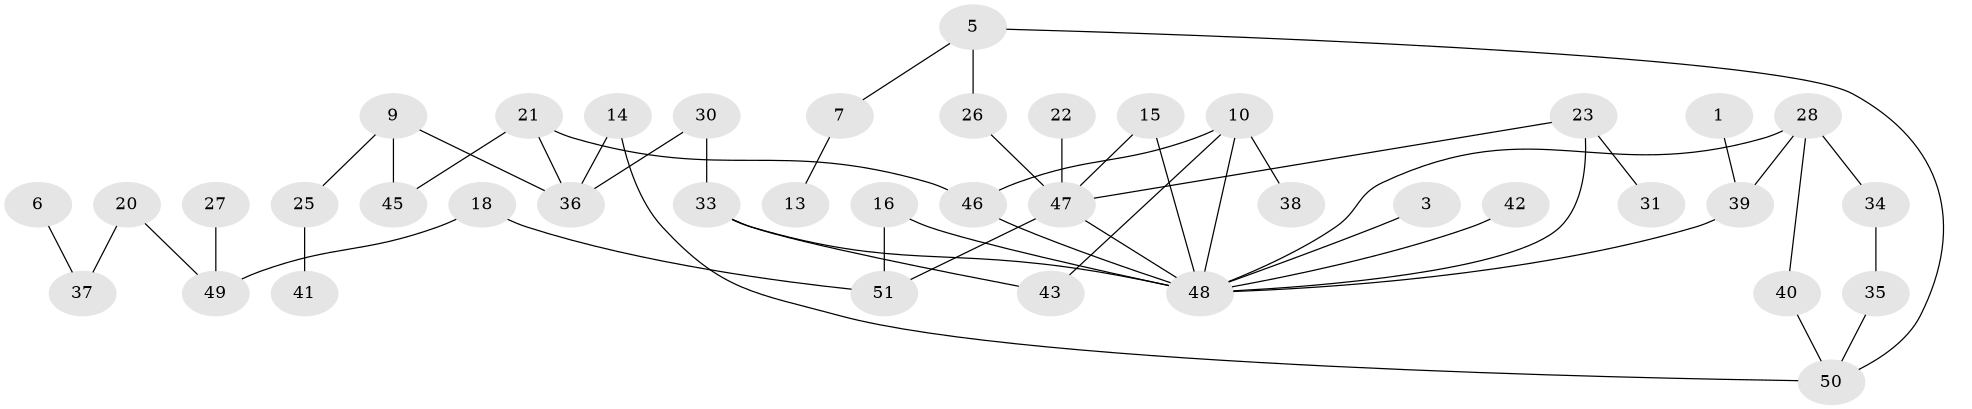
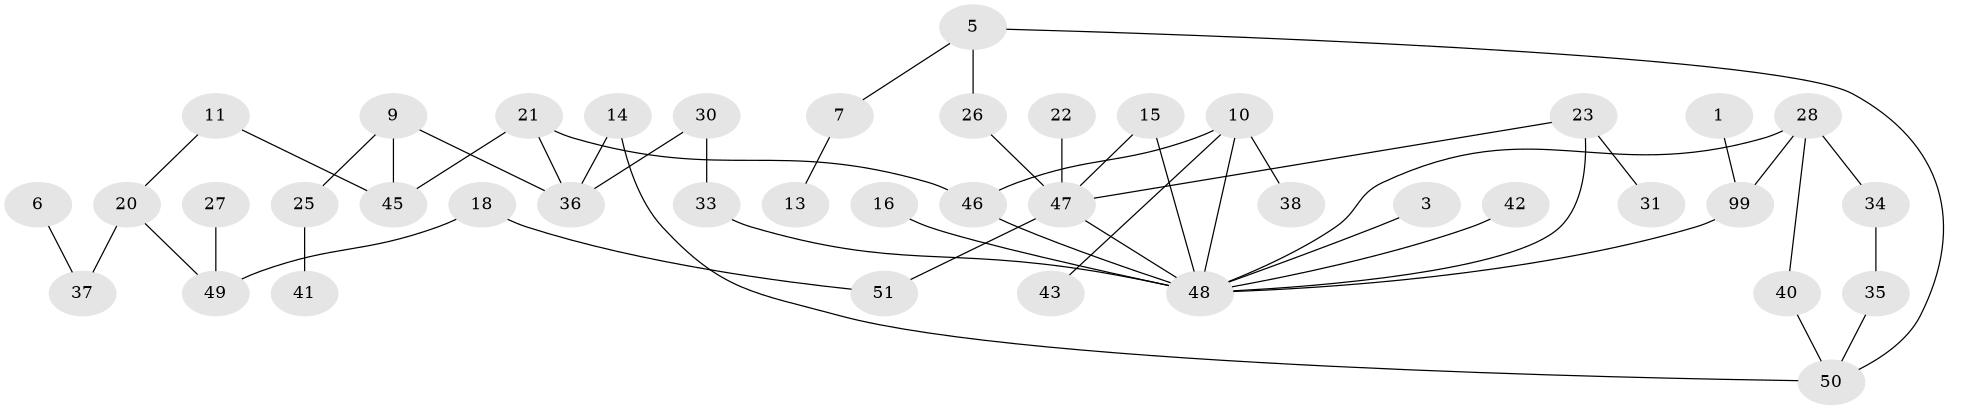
none -> (216, 116)
(1740, 205) -> (1740, 205)
(884, 245) -> none
(896, 262) -> none
